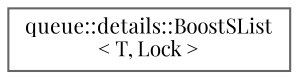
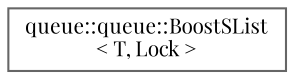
(149, 40) -> (147, 40)
